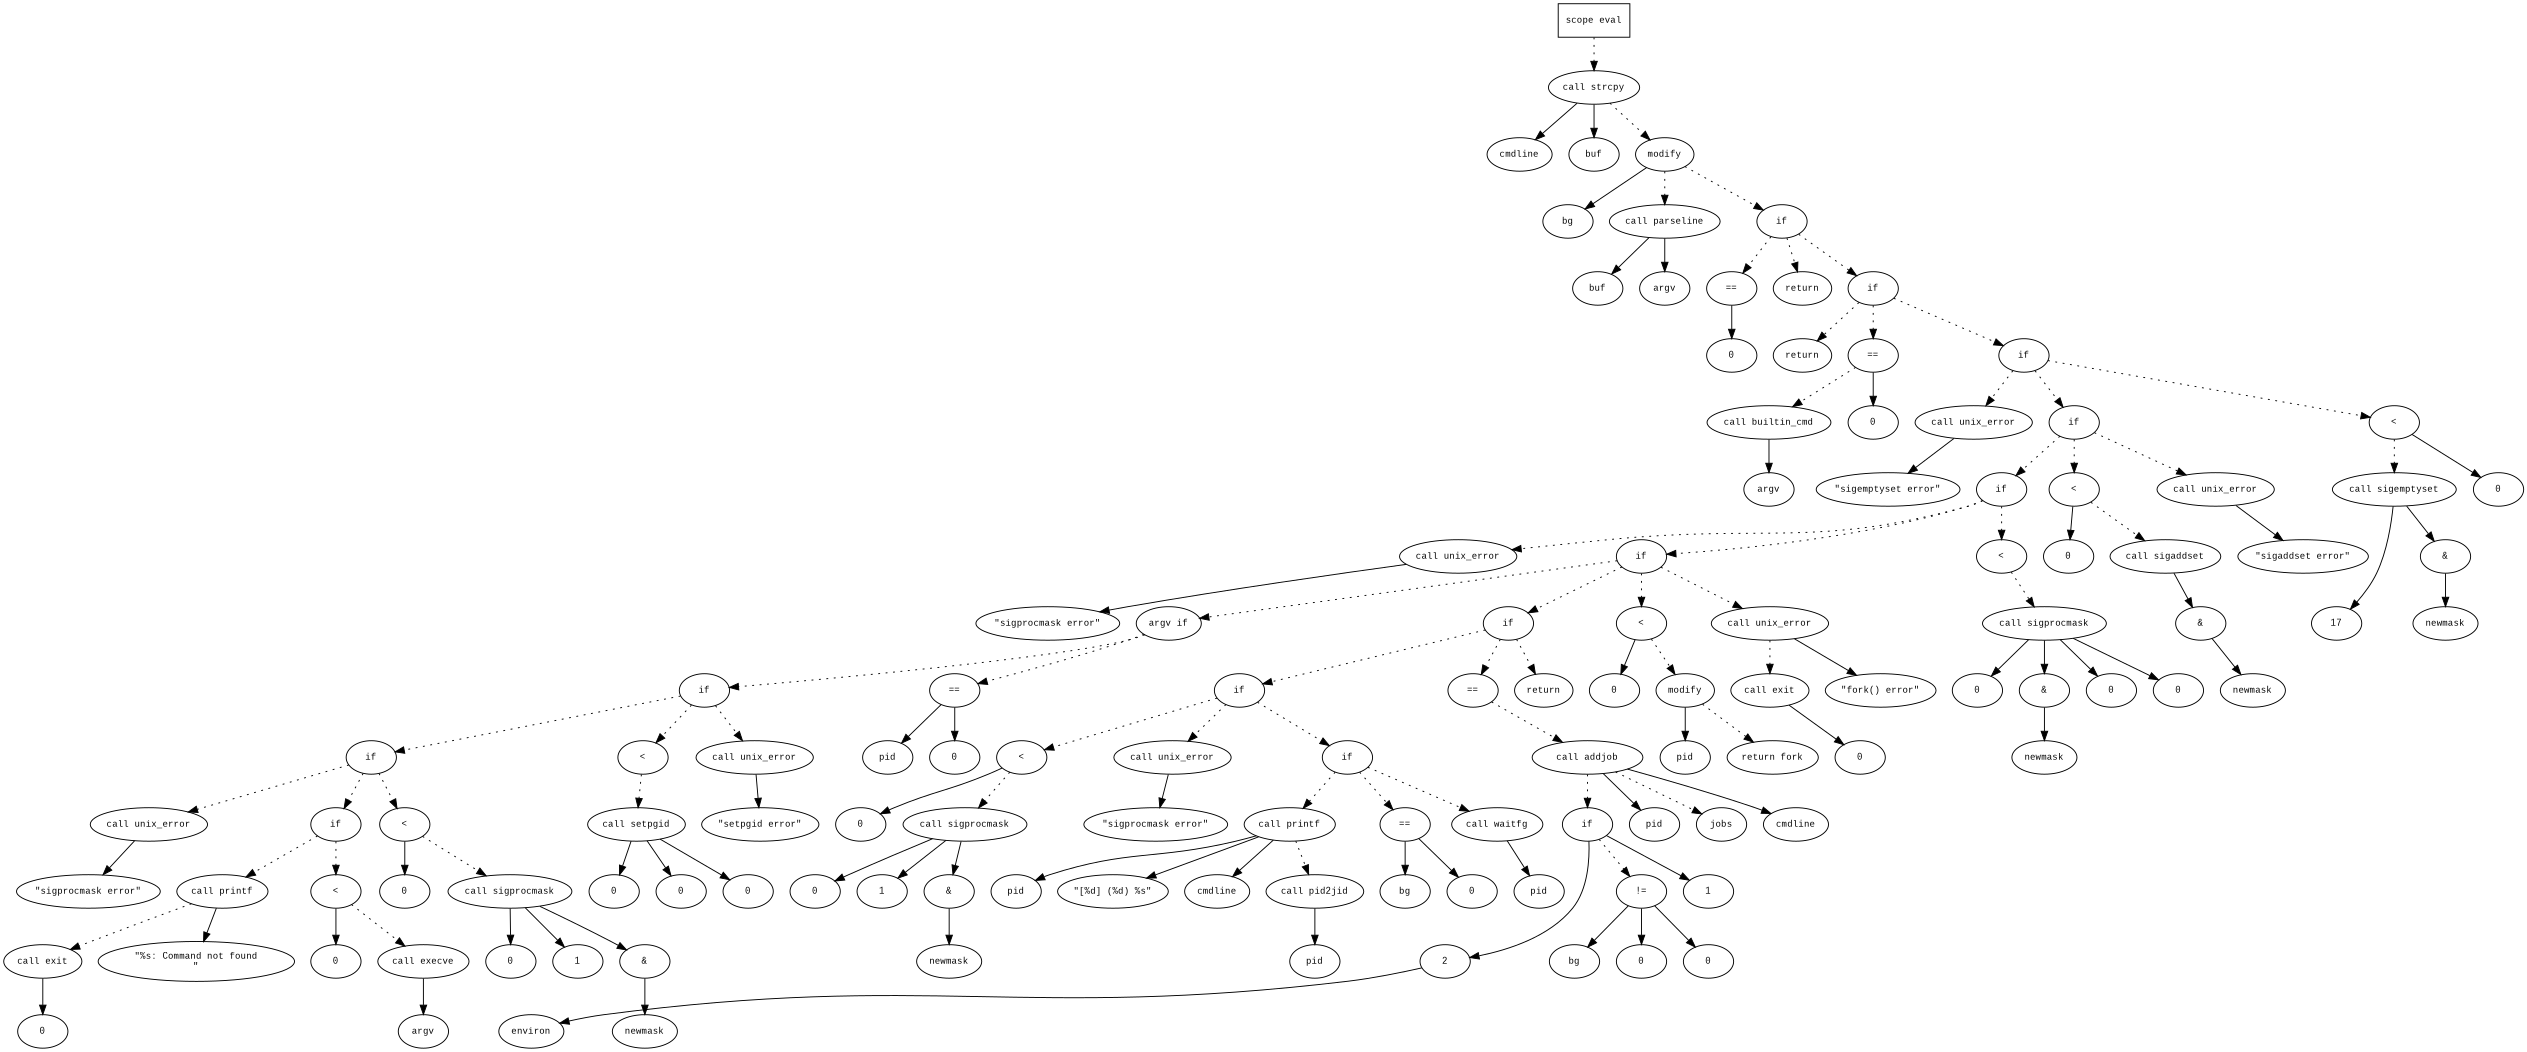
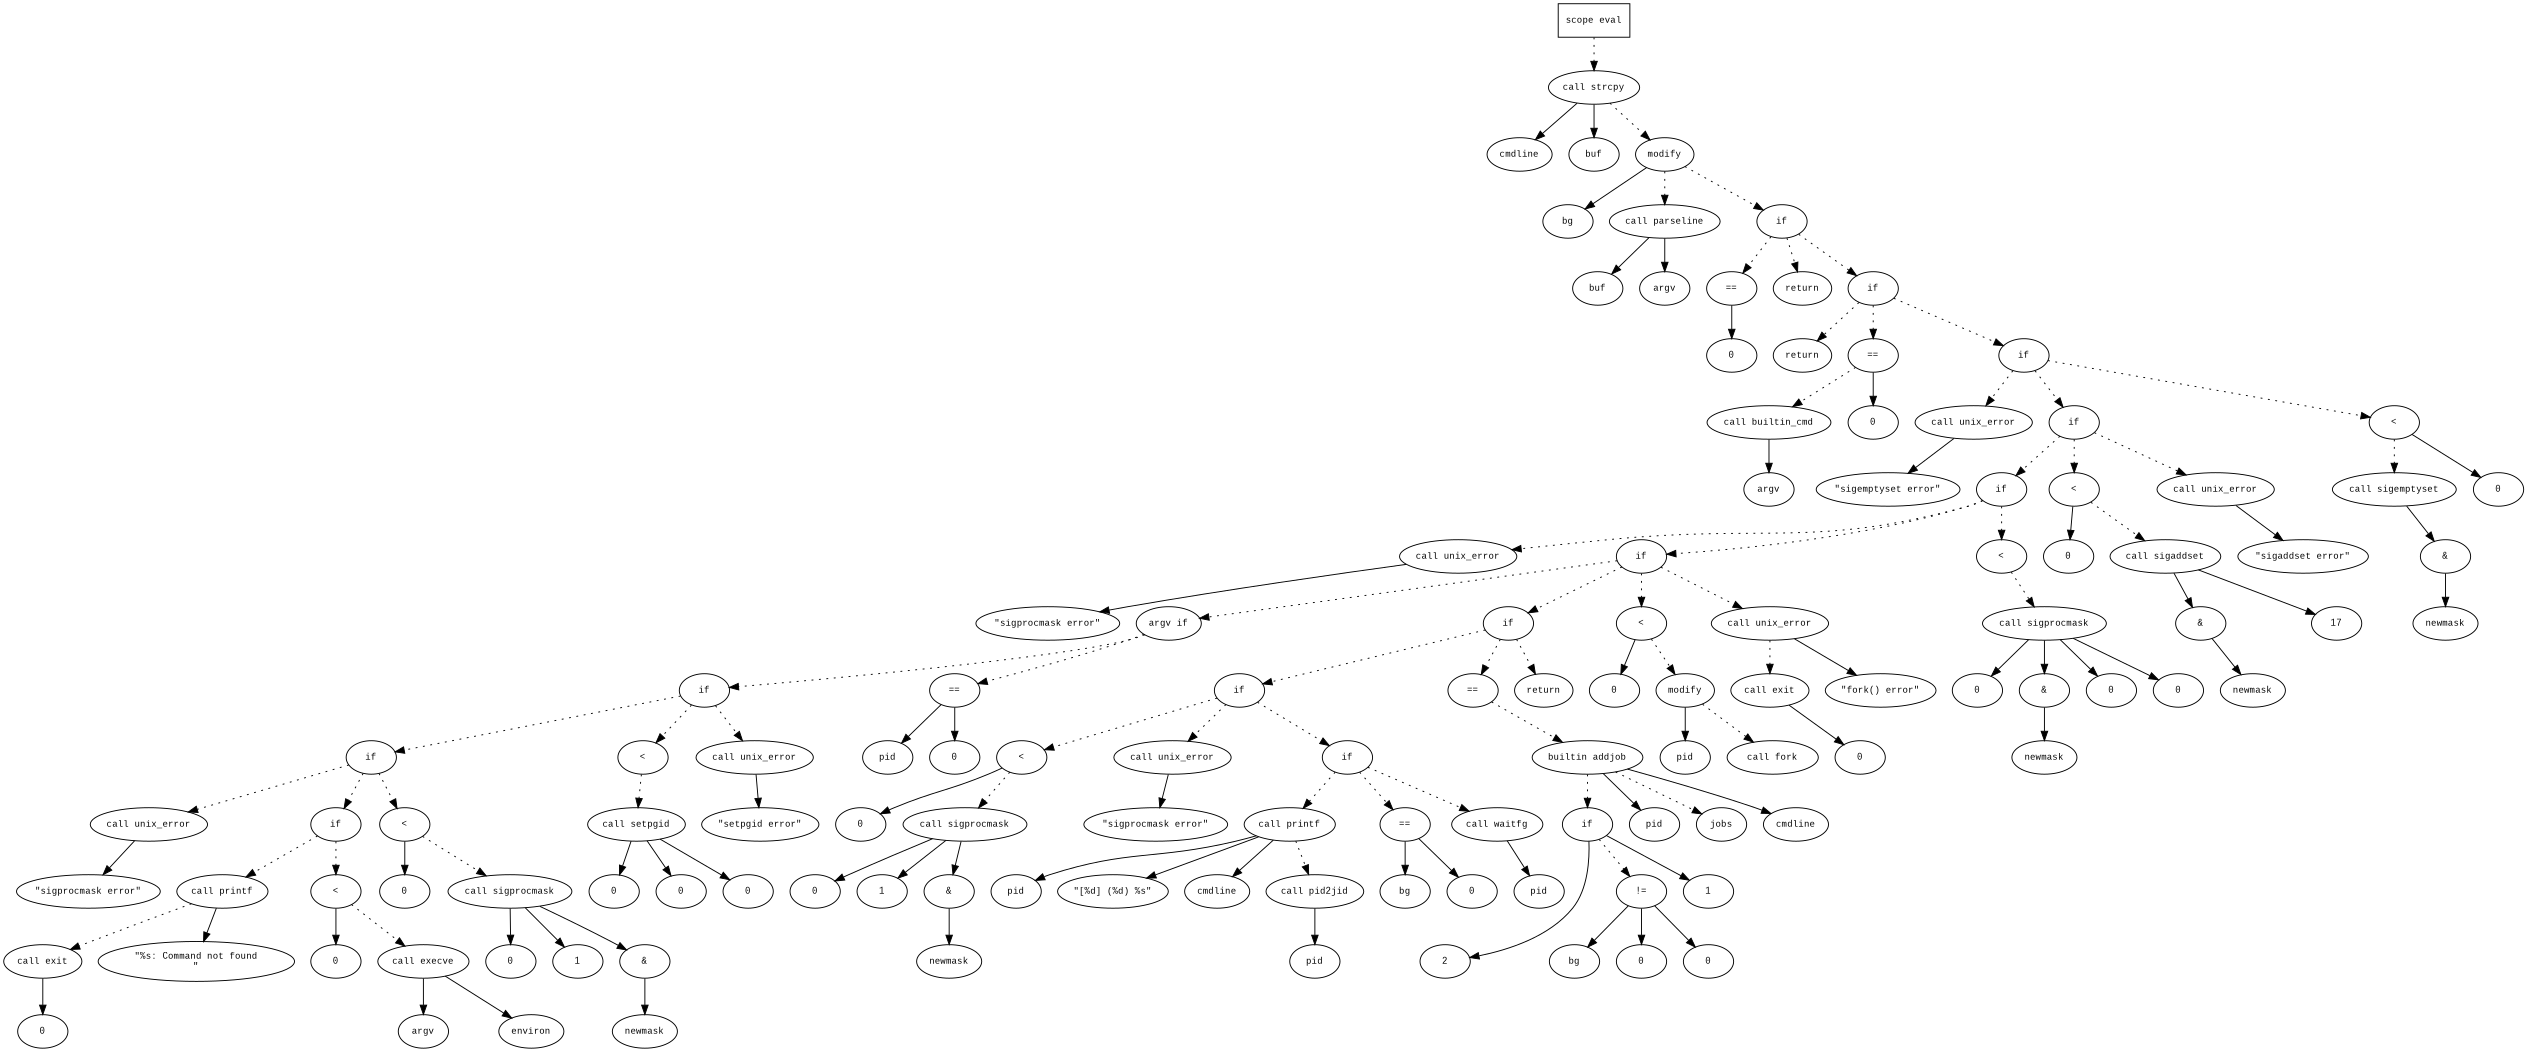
(2383, 557) -> (2252, 590)
(1588, 757) -> (1588, 757)
(1773, 757) -> (1773, 757)
(996, 997) -> (475, 995)
